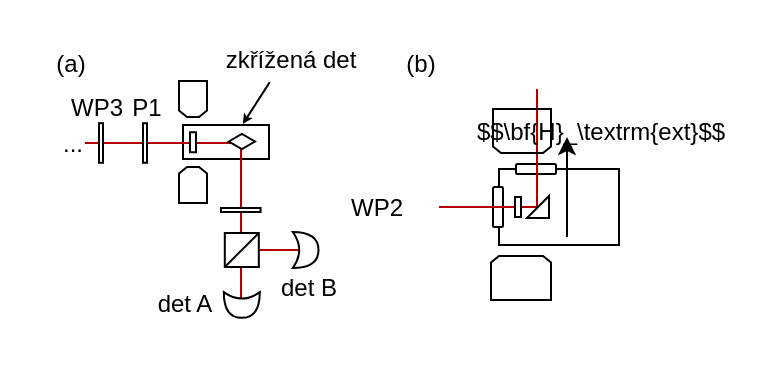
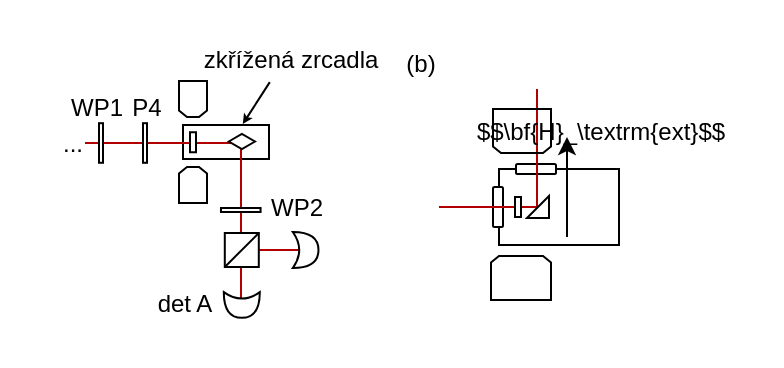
(292, 61) -> (292, 61)
(71, 65) -> none
(98, 109) -> (98, 109)
(148, 109) -> (148, 109)
(377, 210) -> (297, 210)
(309, 288) -> none
